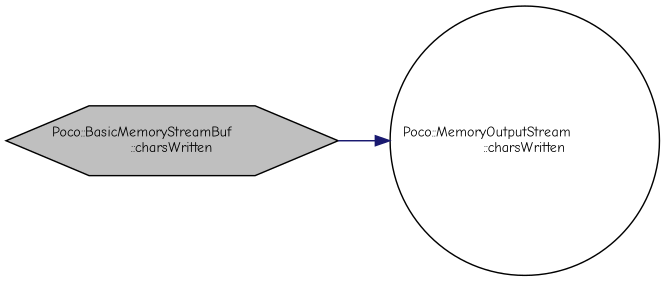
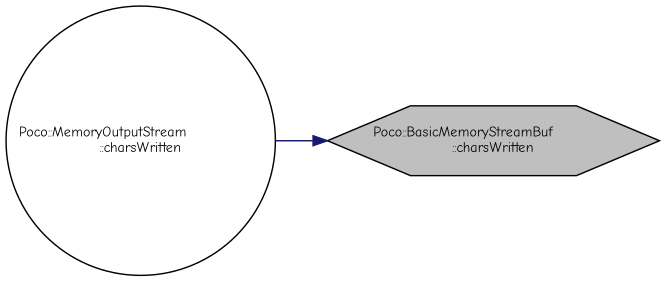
(357, 141) -> (294, 141)
